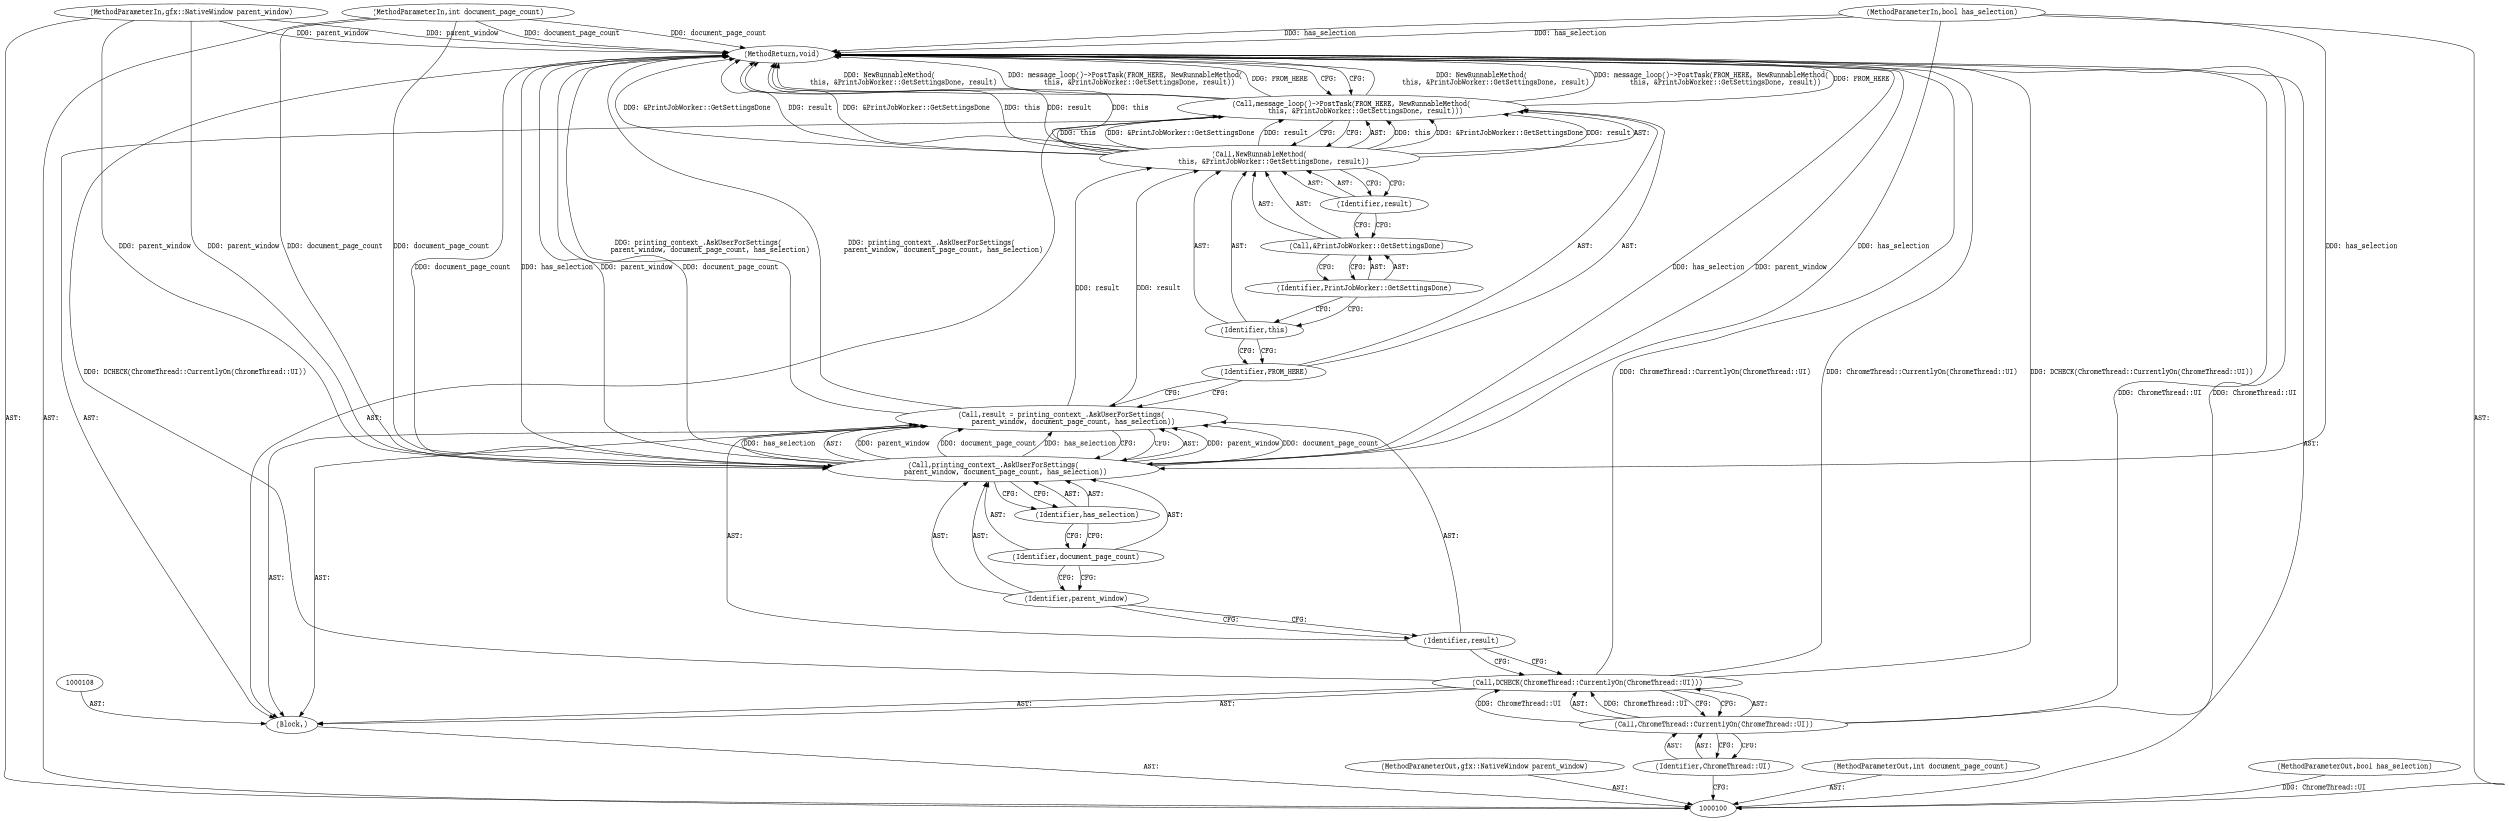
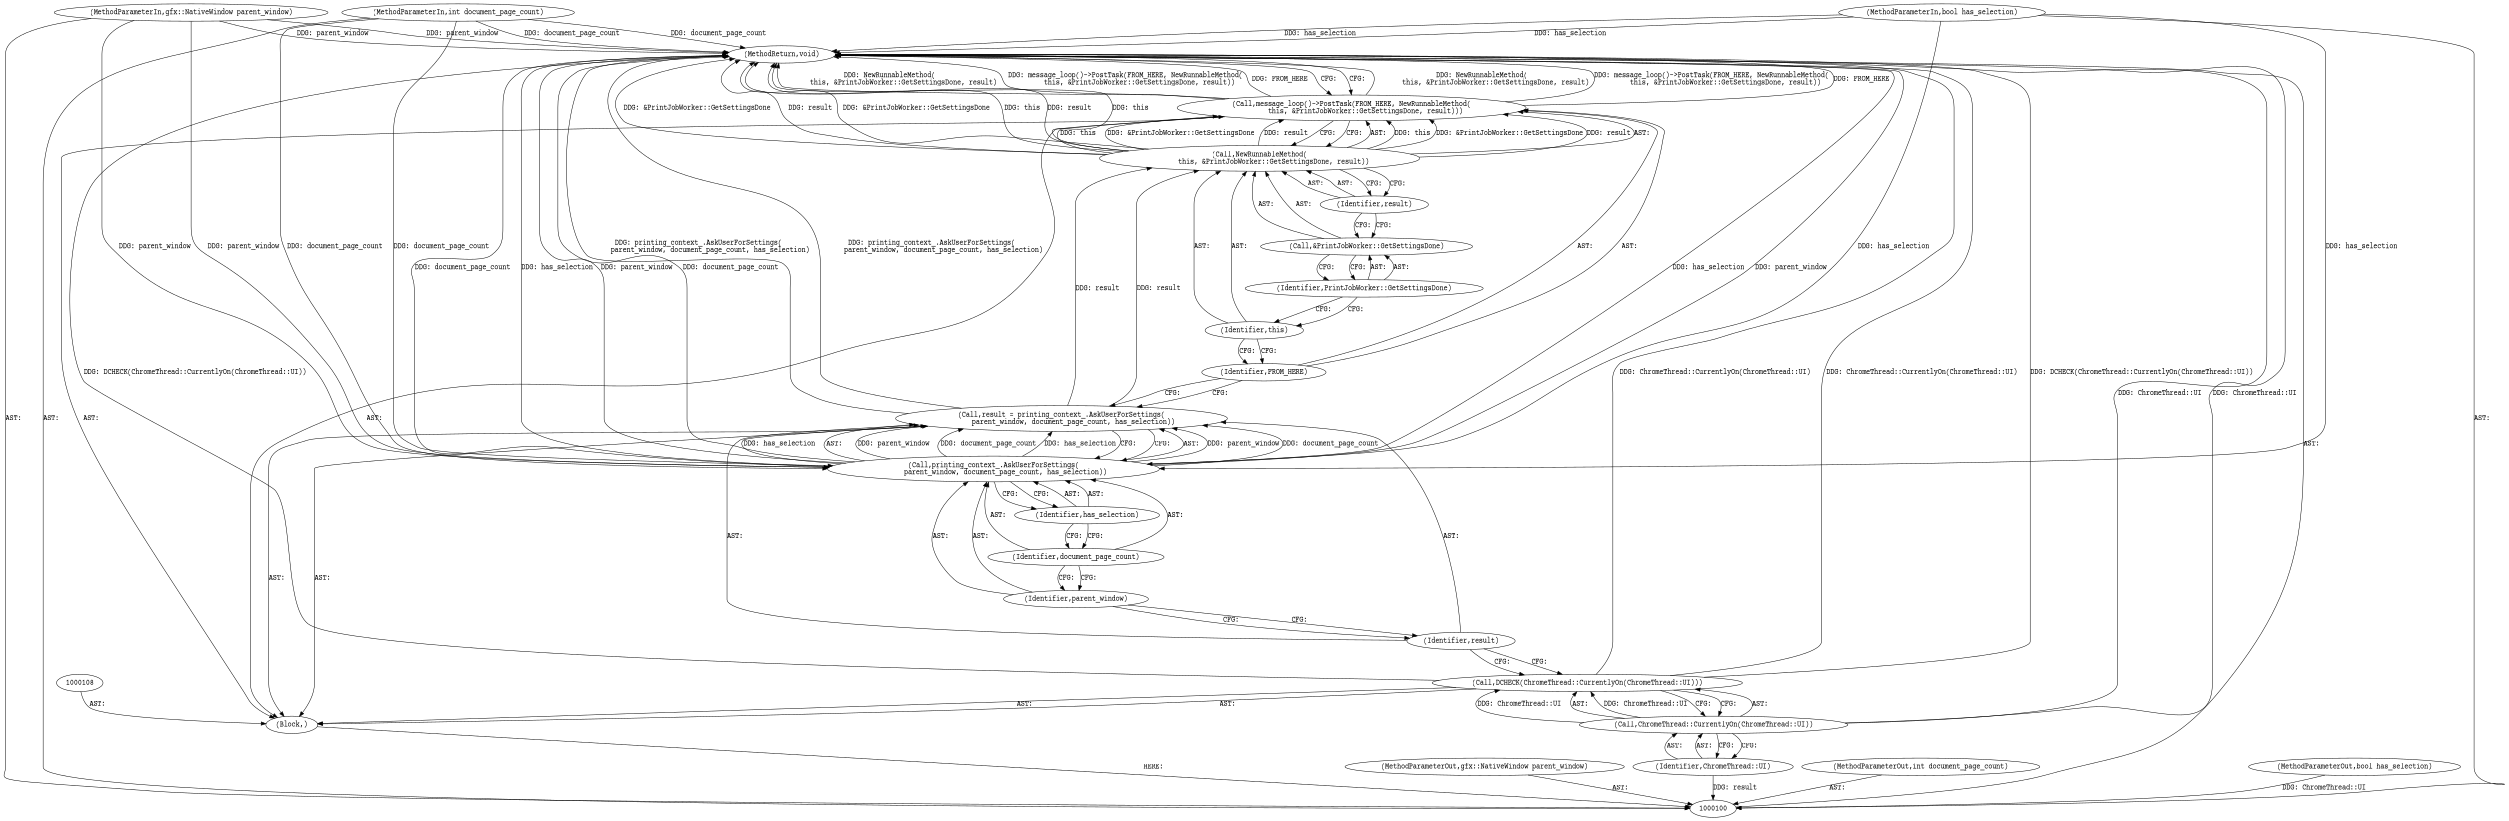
(1154, 767) -> (1155, 767)
(1723, 788) -> (1735, 788)
